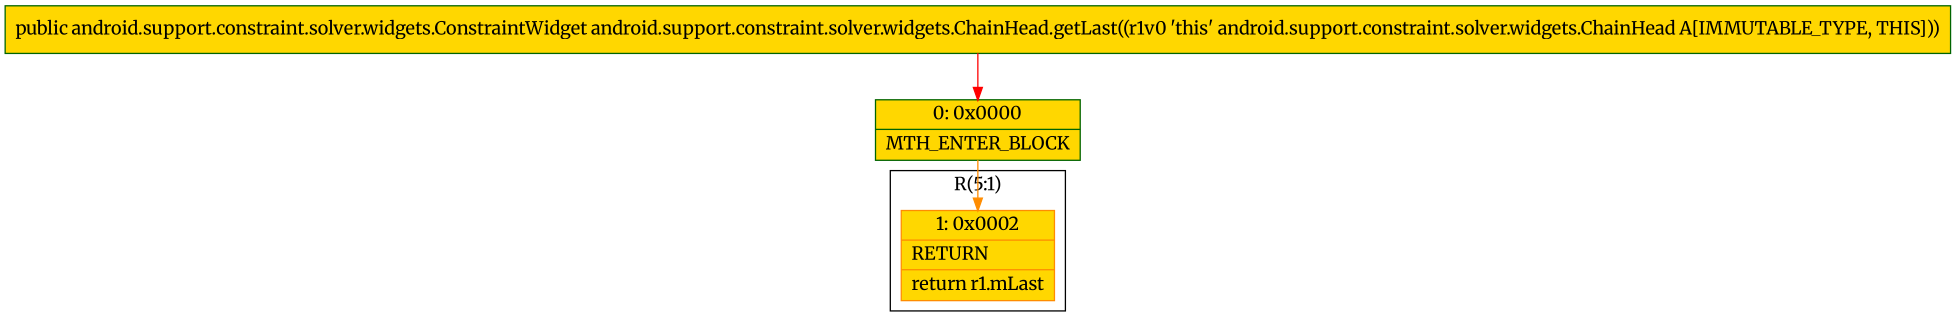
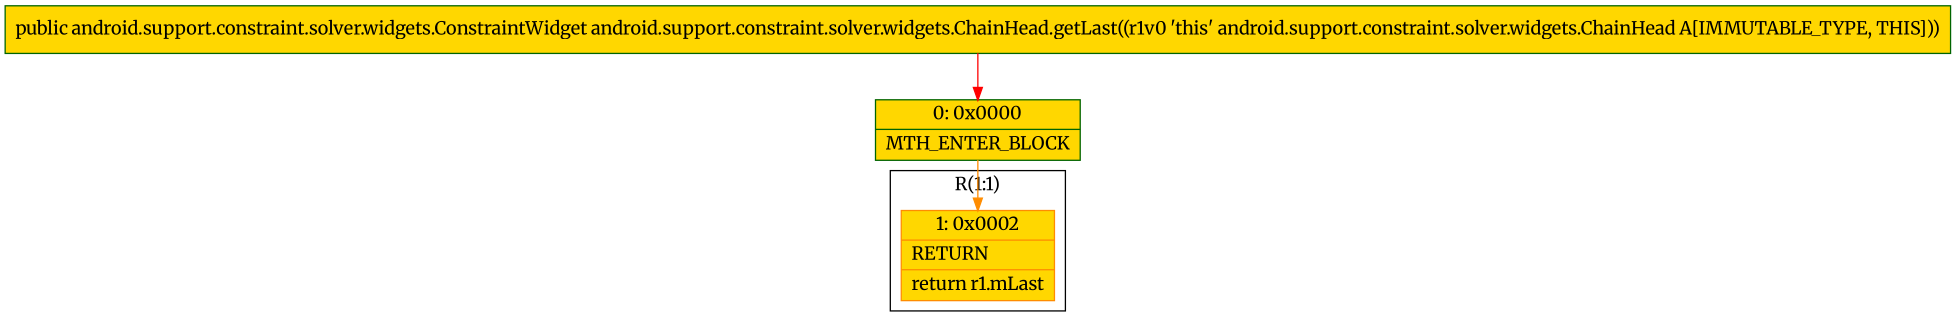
(978, 185) -> (978, 185)
